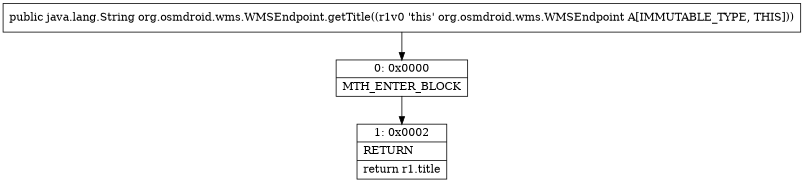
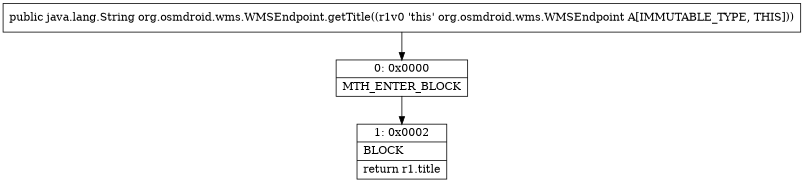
(388, 151) -> (383, 151)
